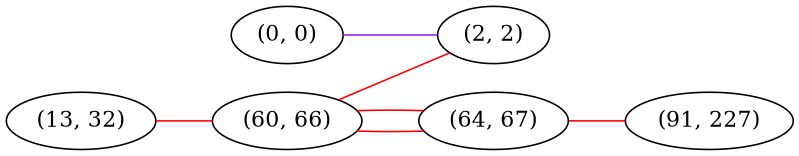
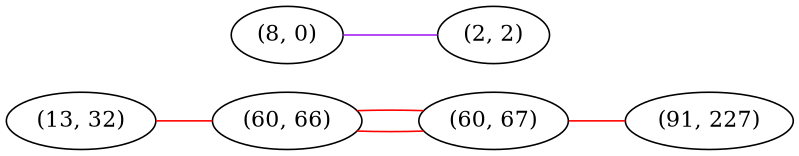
(287, 35) -> (287, 35)
(394, 76) -> none
(494, 121) -> (494, 121)
